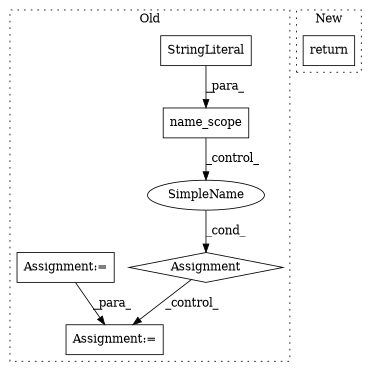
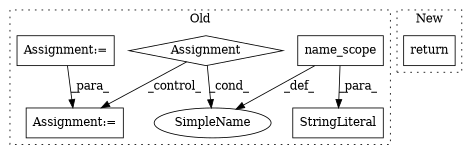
(206, 83) -> (339, 83)
(233, 159) -> (299, 87)
(206, 227) -> (209, 82)
